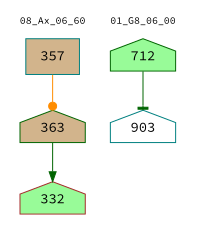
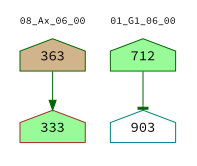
(53, 21) -> (53, 21)
(143, 21) -> (143, 21)
(53, 57) -> none
(53, 200) -> (53, 128)
